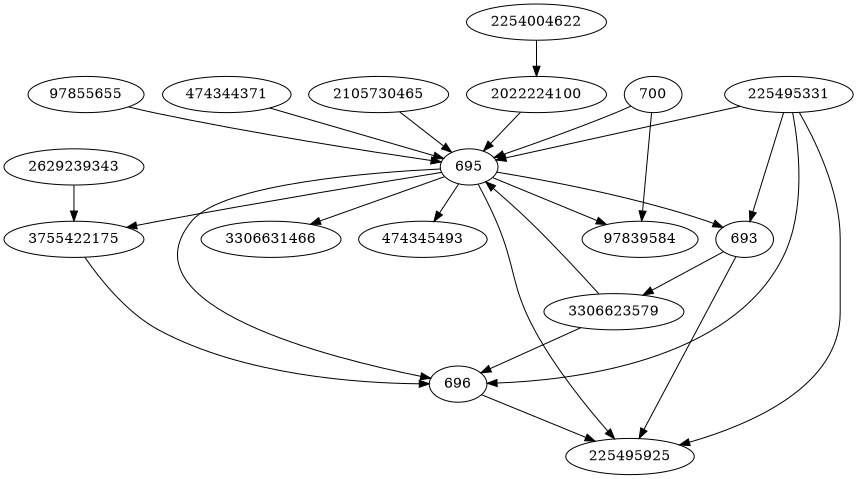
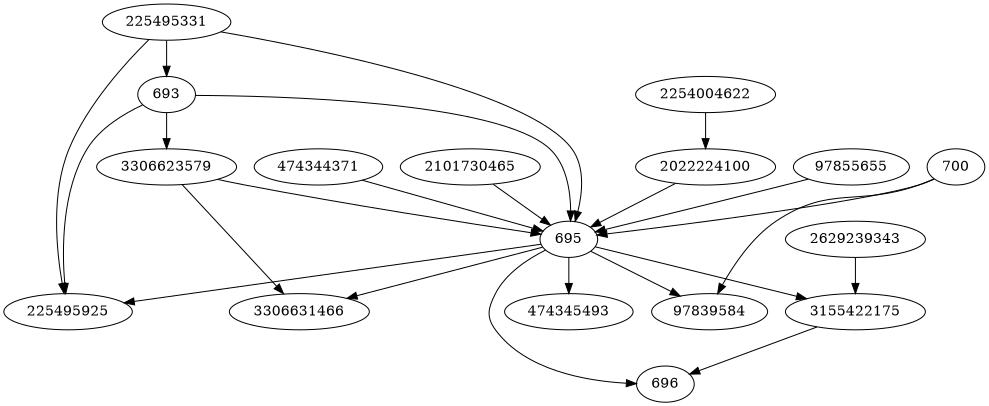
(379, 95) -> (470, 167)
(606, 193) -> (410, 108)
(74, 239) -> (855, 312)
(723, 323) -> none
(535, 348) -> (229, 235)
(534, 416) -> none
